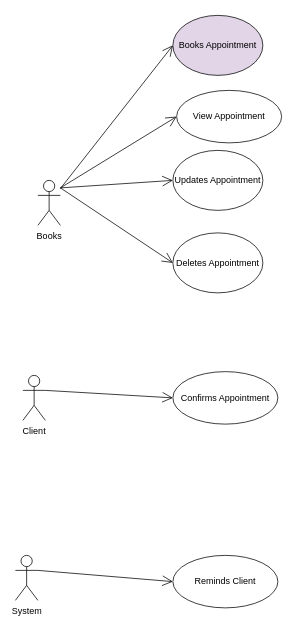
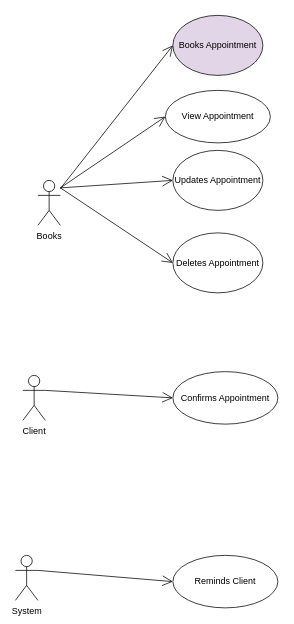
(229, 117) -> (218, 117)
